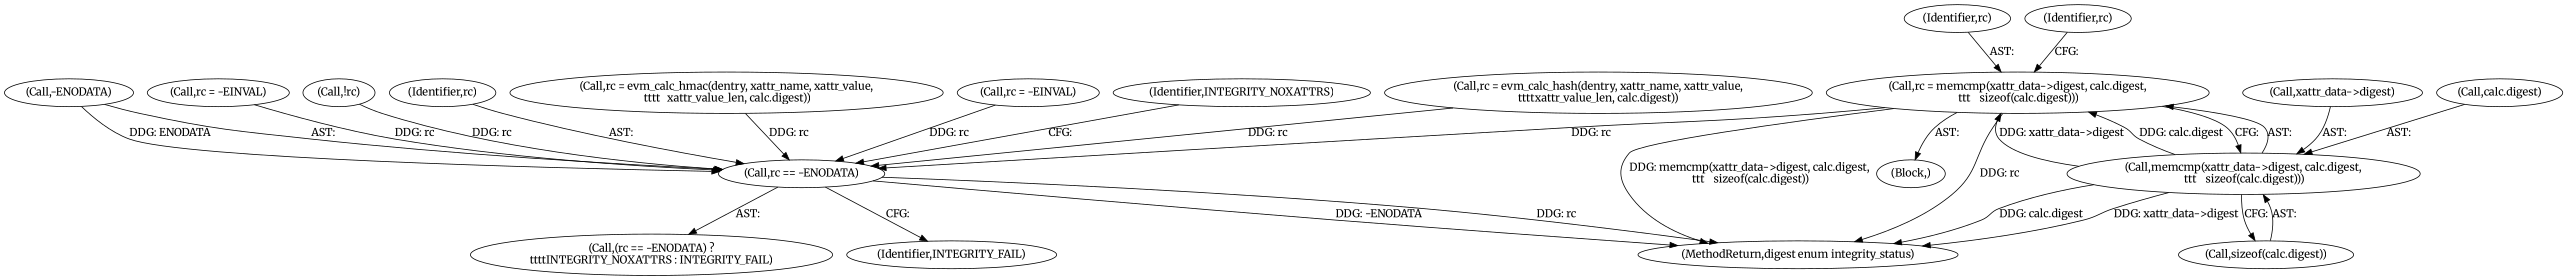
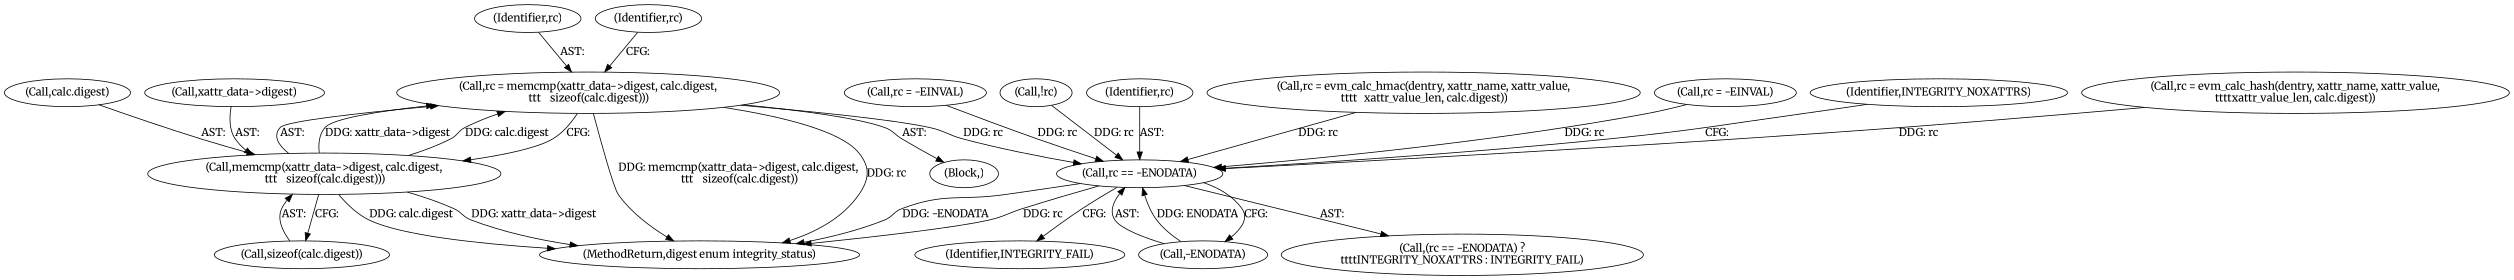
none -> (1238, 203)
